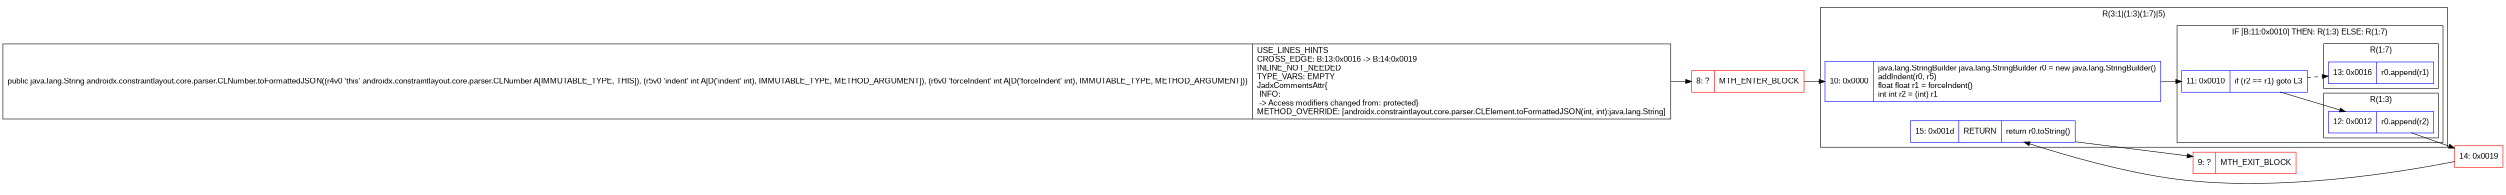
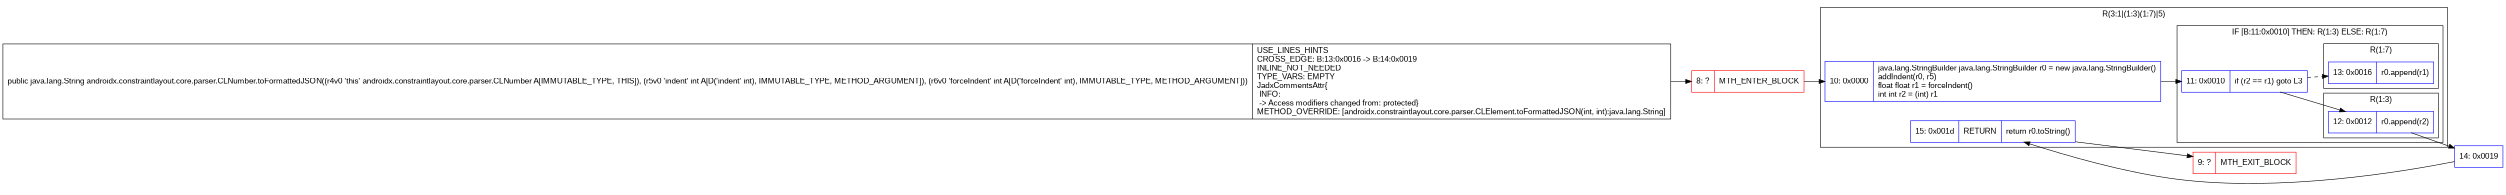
(2479, 157) -> (2479, 157)
